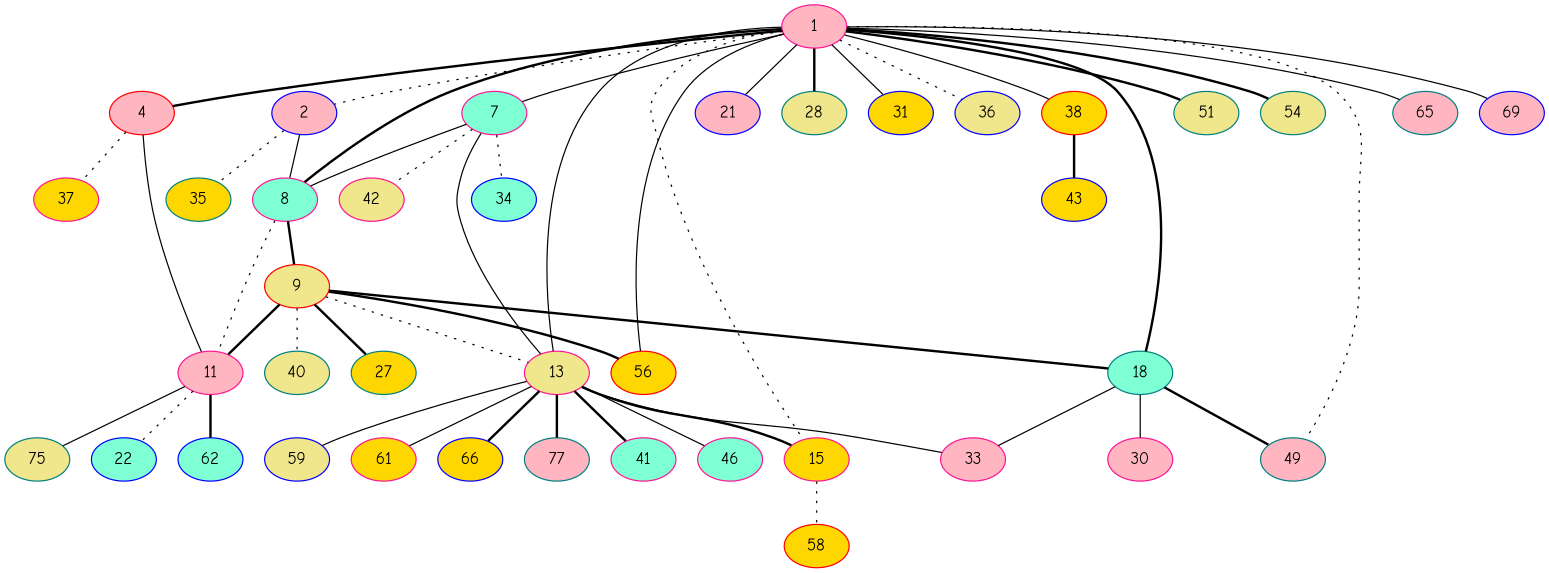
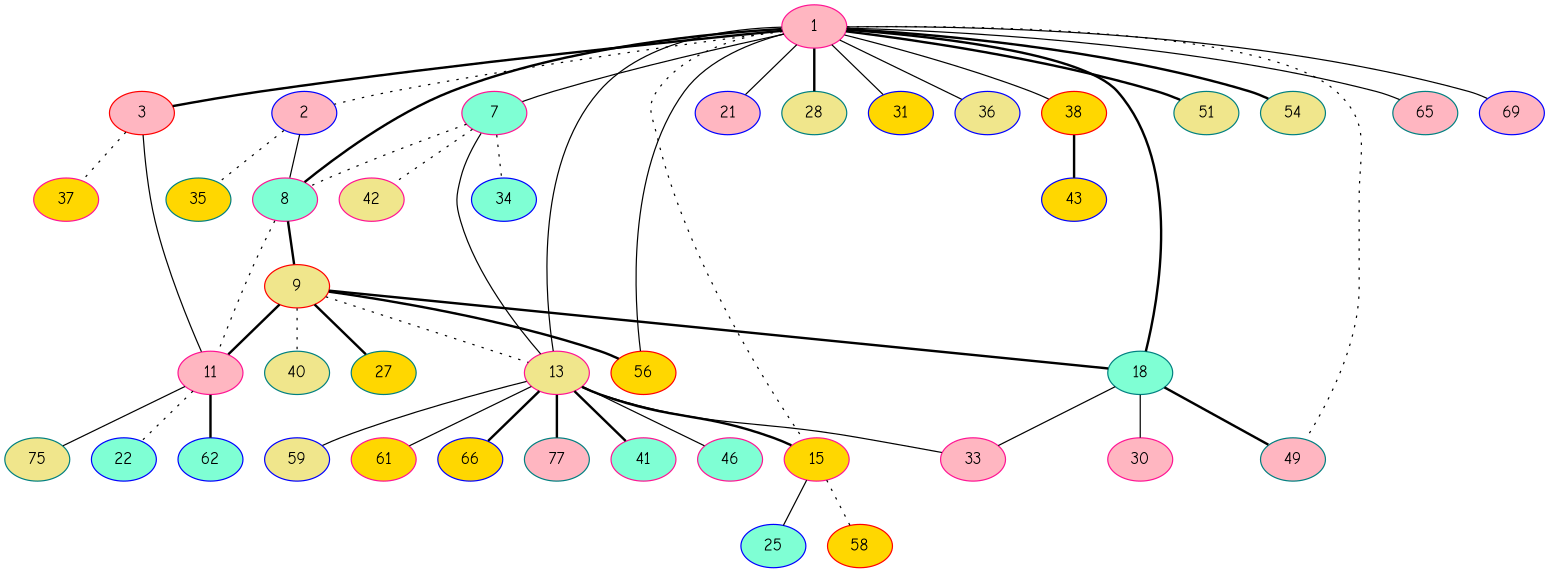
(901, 70) -> (901, 70)
(142, 113) -> (142, 113)
(388, 154) -> (388, 154)
none -> (773, 546)
